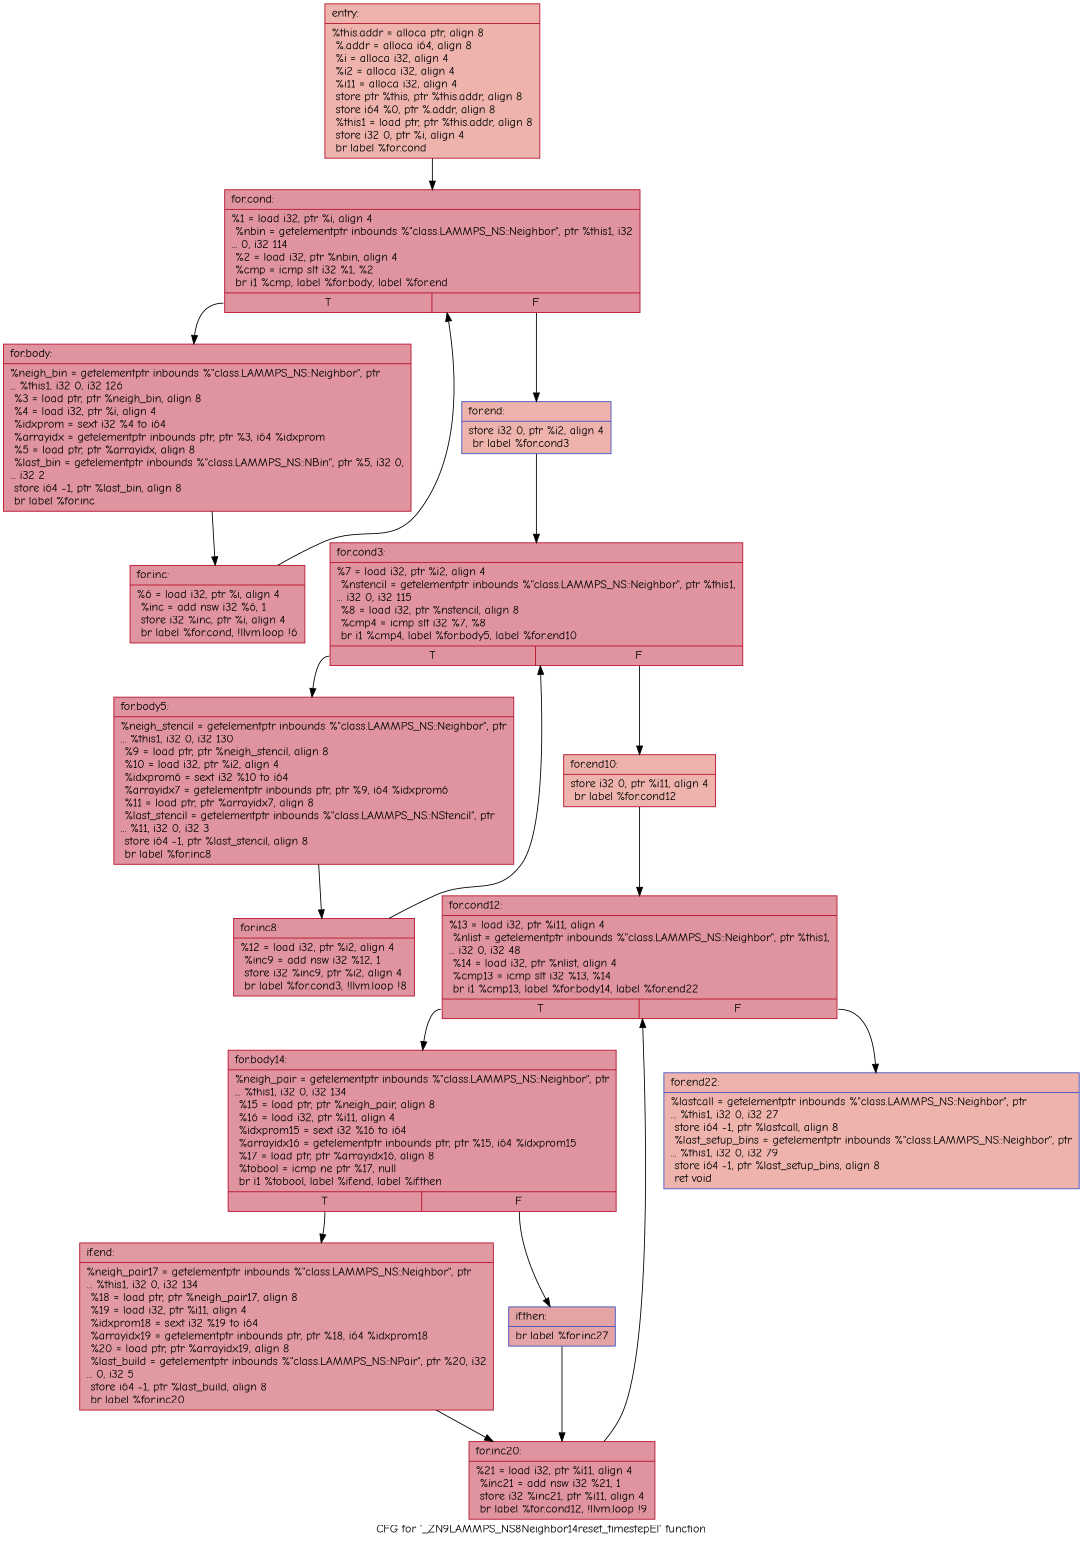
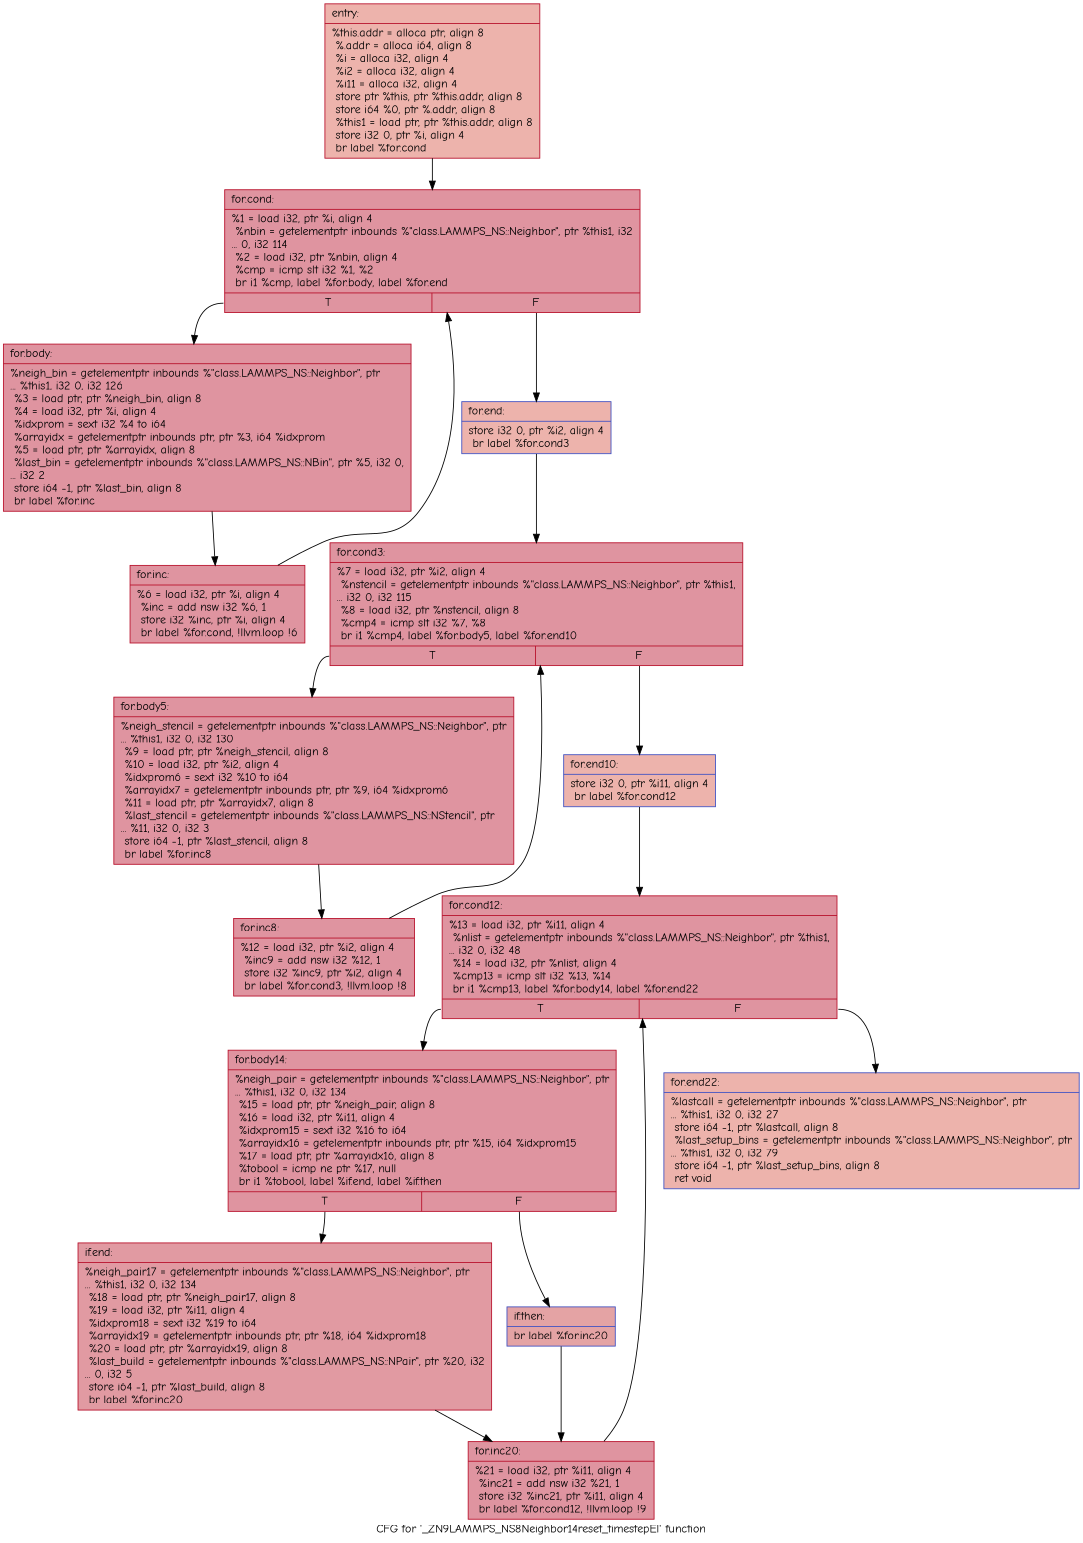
(640, 781) -> (640, 781)
(562, 1336) -> (561, 1336)
